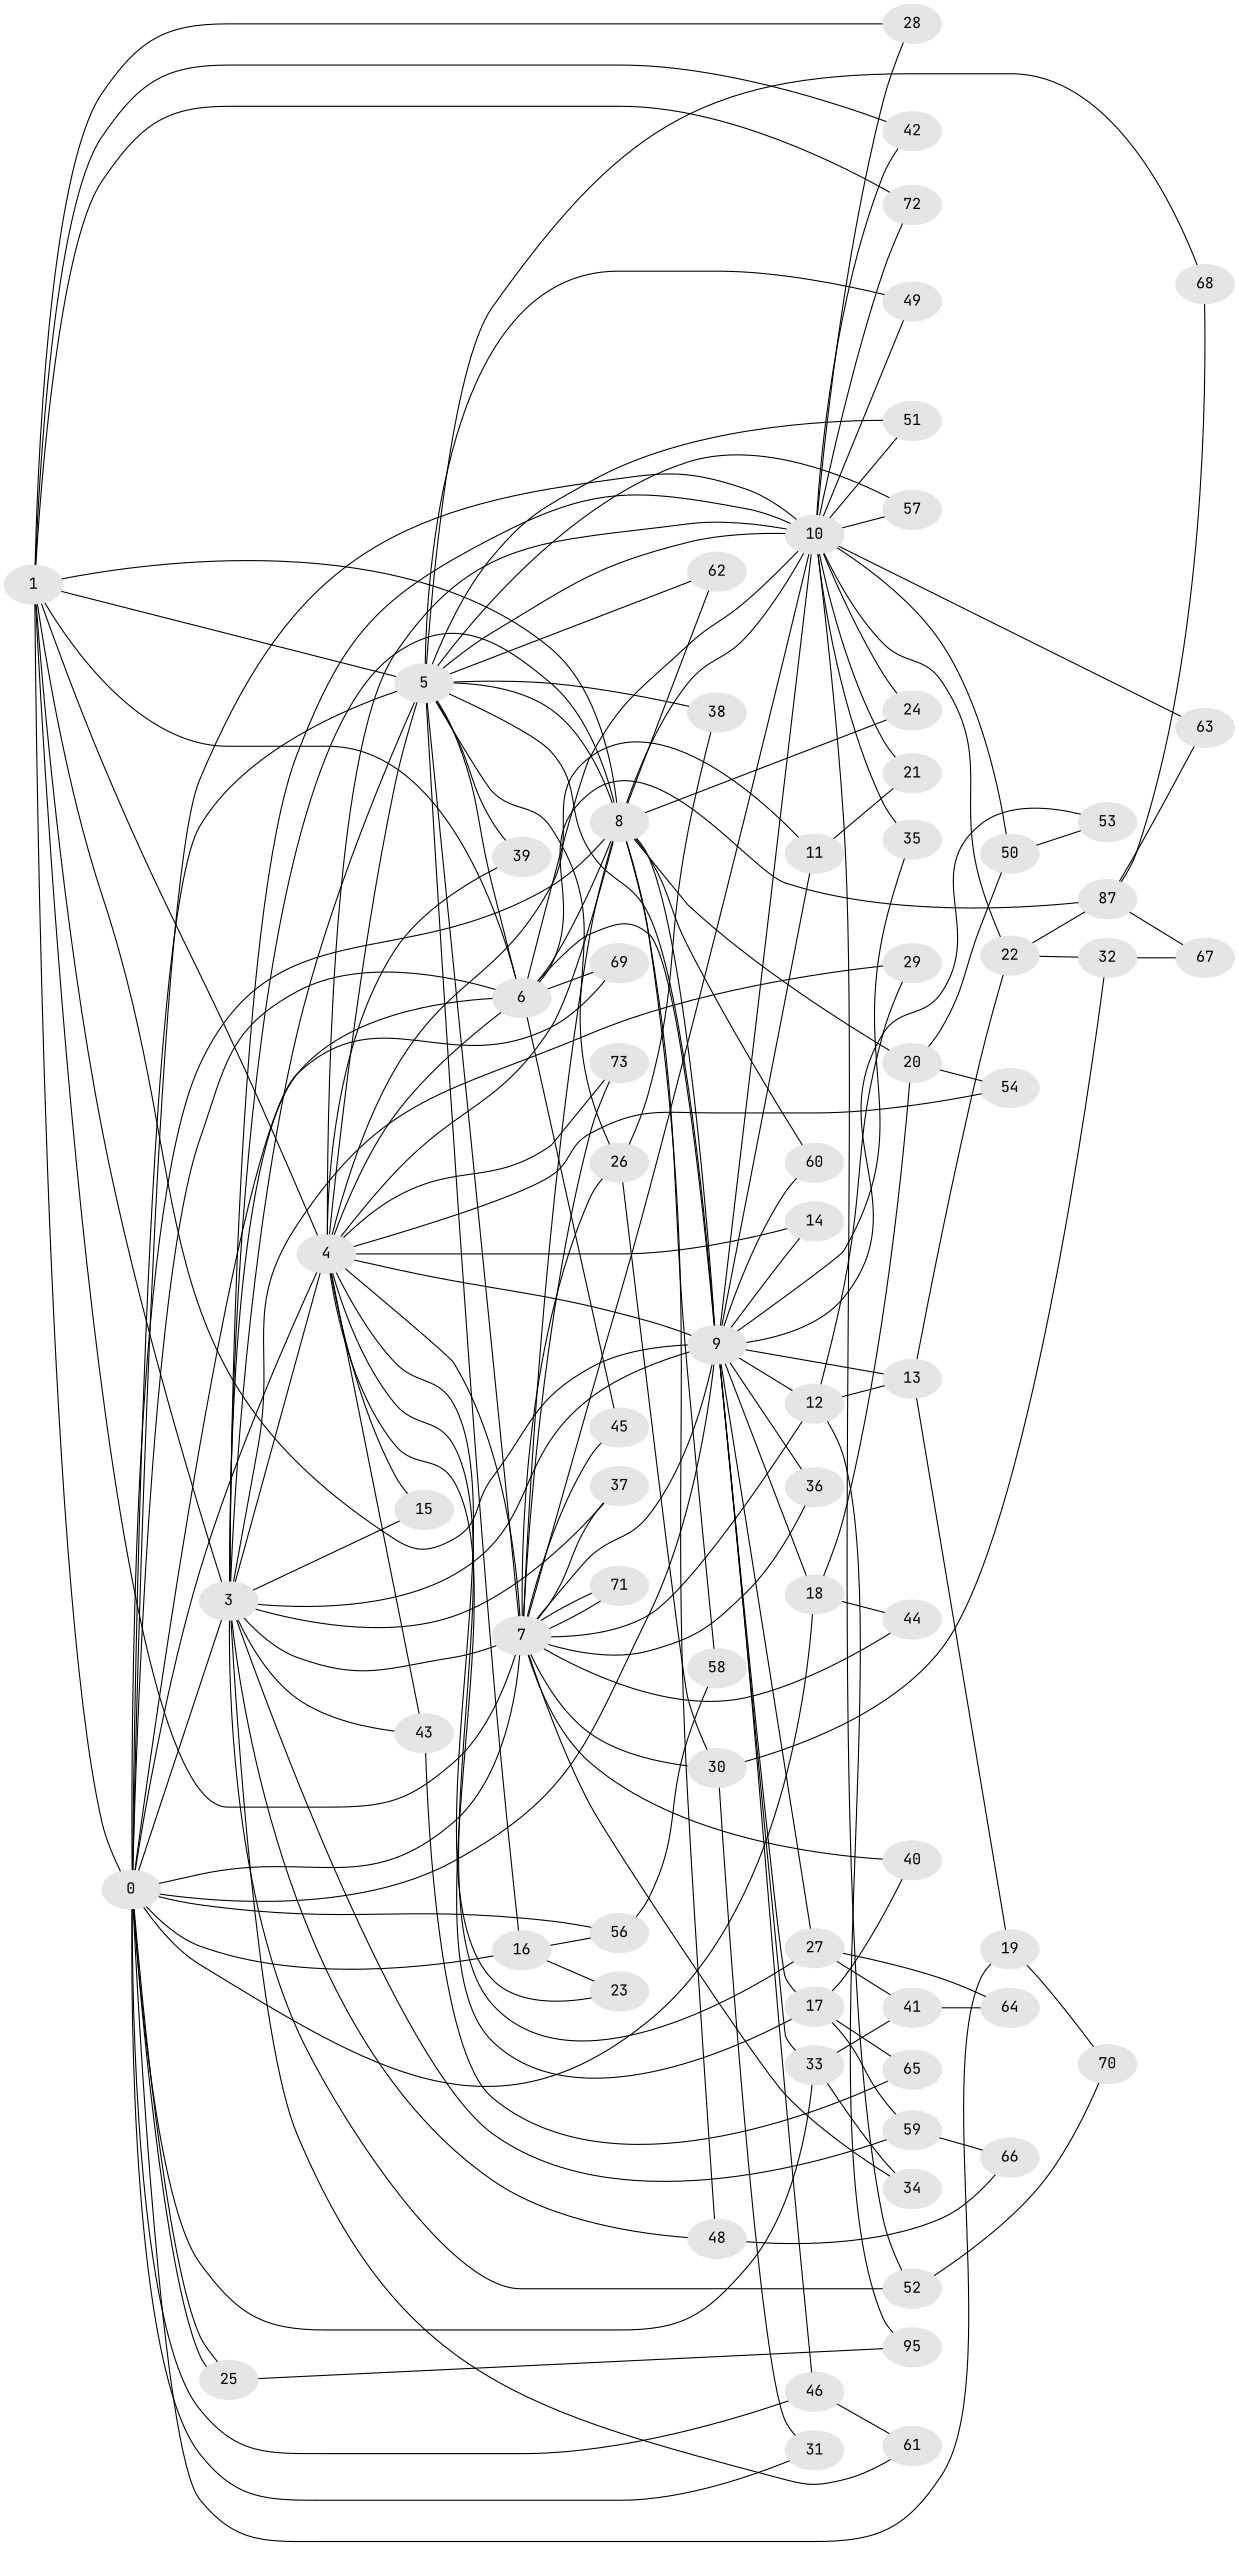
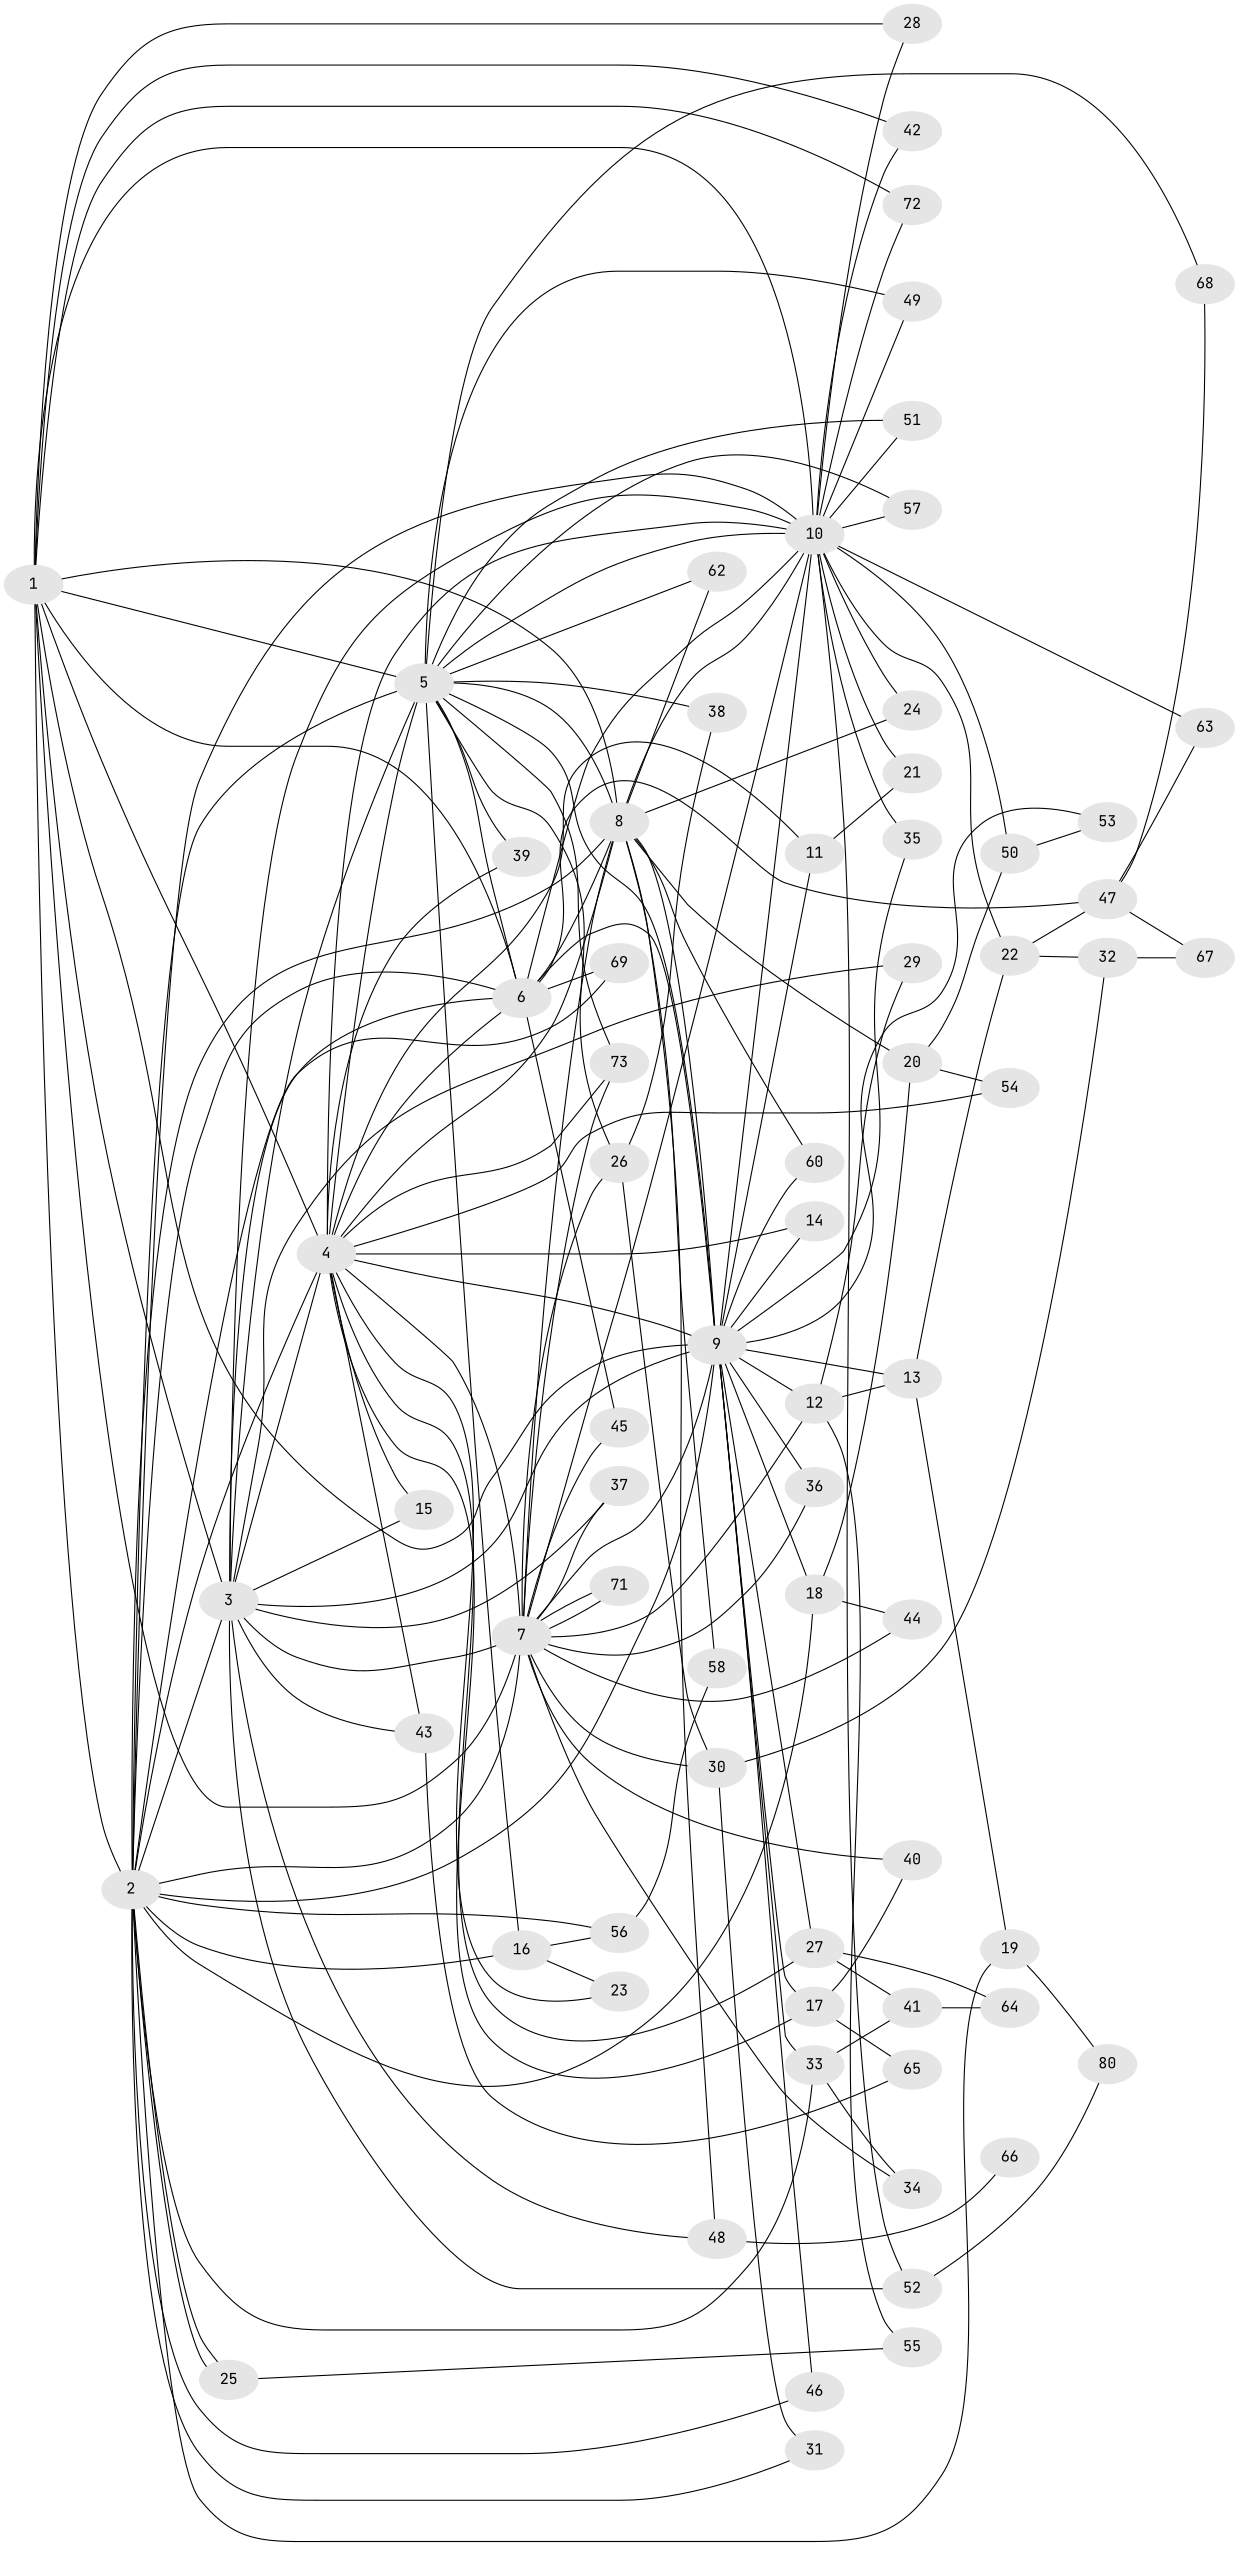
none -> (398, 148)
(1108, 899) -> (1108, 899)
(276, 949) -> none
(473, 1160) -> (573, 847)
(131, 1890) -> (131, 1890)
(1108, 2064) -> (1108, 2064)
(912, 2130) -> none
(912, 2347) -> (912, 2347)
(912, 2446) -> none
